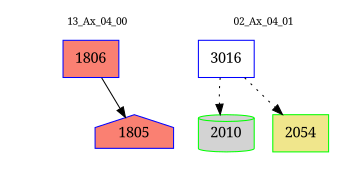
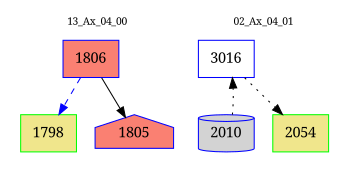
(219, 91) -> (233, 101)
none -> (49, 133)
(226, 133) -> (226, 133)
